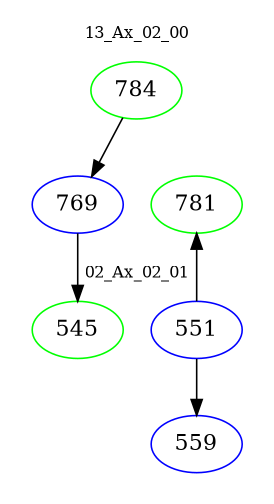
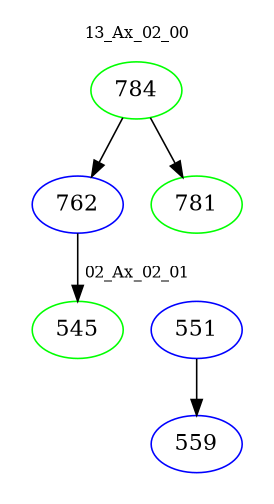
(78, 205) -> (78, 205)
(197, 275) -> (163, 140)
